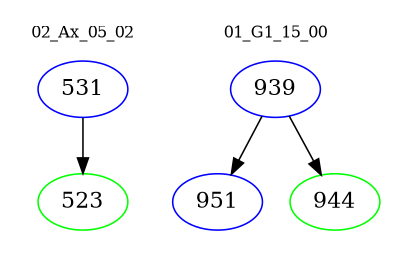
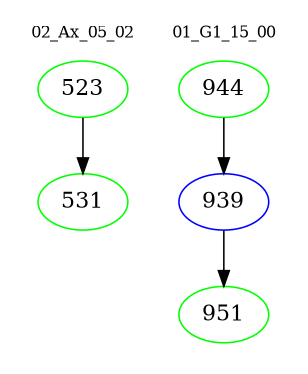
(83, 89) -> (83, 202)
(83, 138) -> (83, 138)
(301, 139) -> (224, 138)
(218, 202) -> (224, 315)
